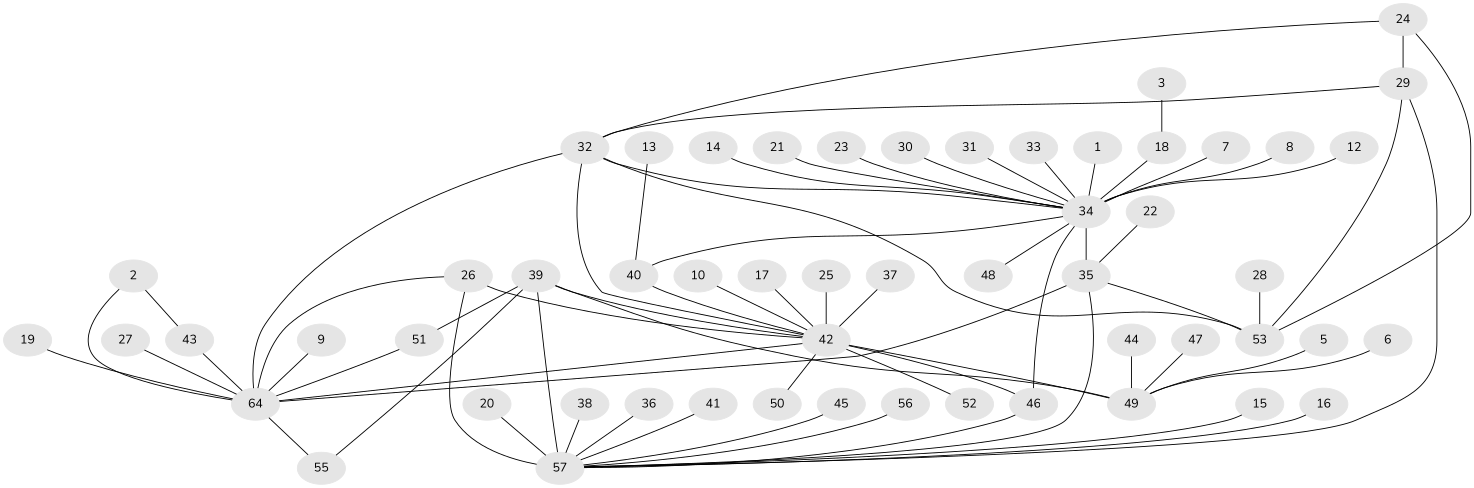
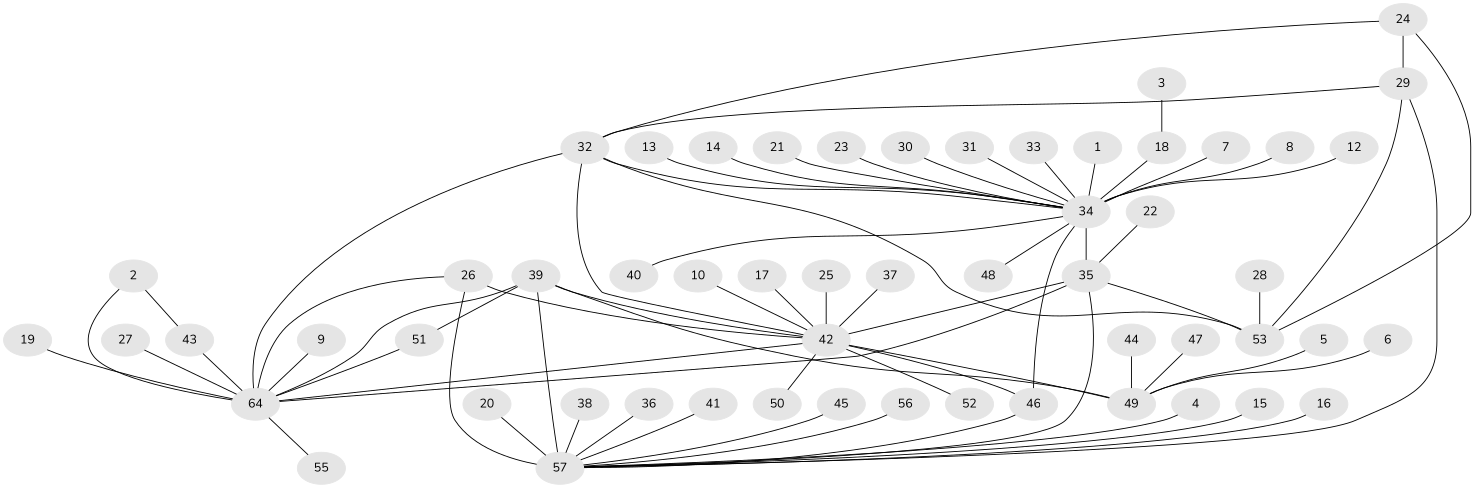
(641, 212) -> (774, 183)
(727, 313) -> (956, 308)
(431, 374) -> (388, 324)
none -> (1196, 404)
